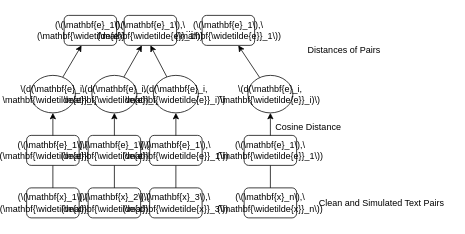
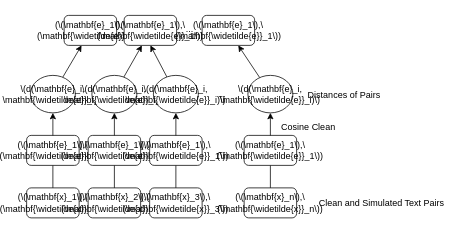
(344, 51) -> (344, 96)
(310, 127) -> (310, 127)
